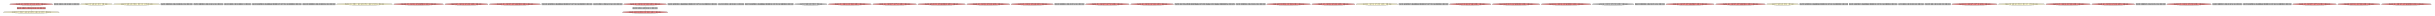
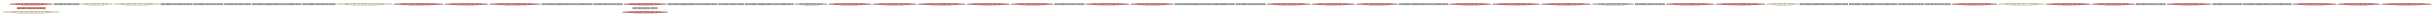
(1377, 4) -> (1377, 4)
